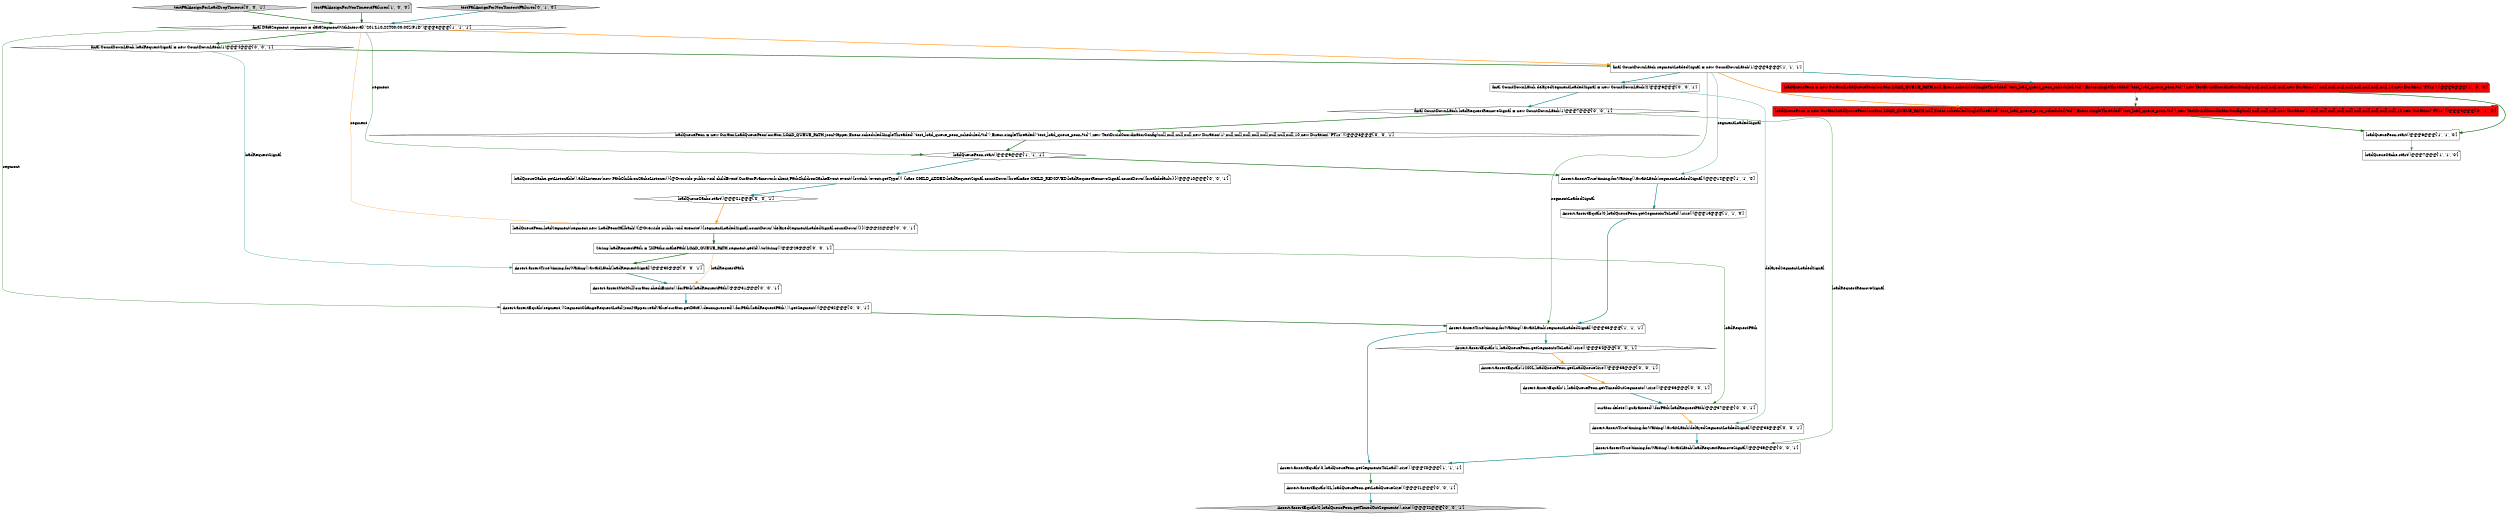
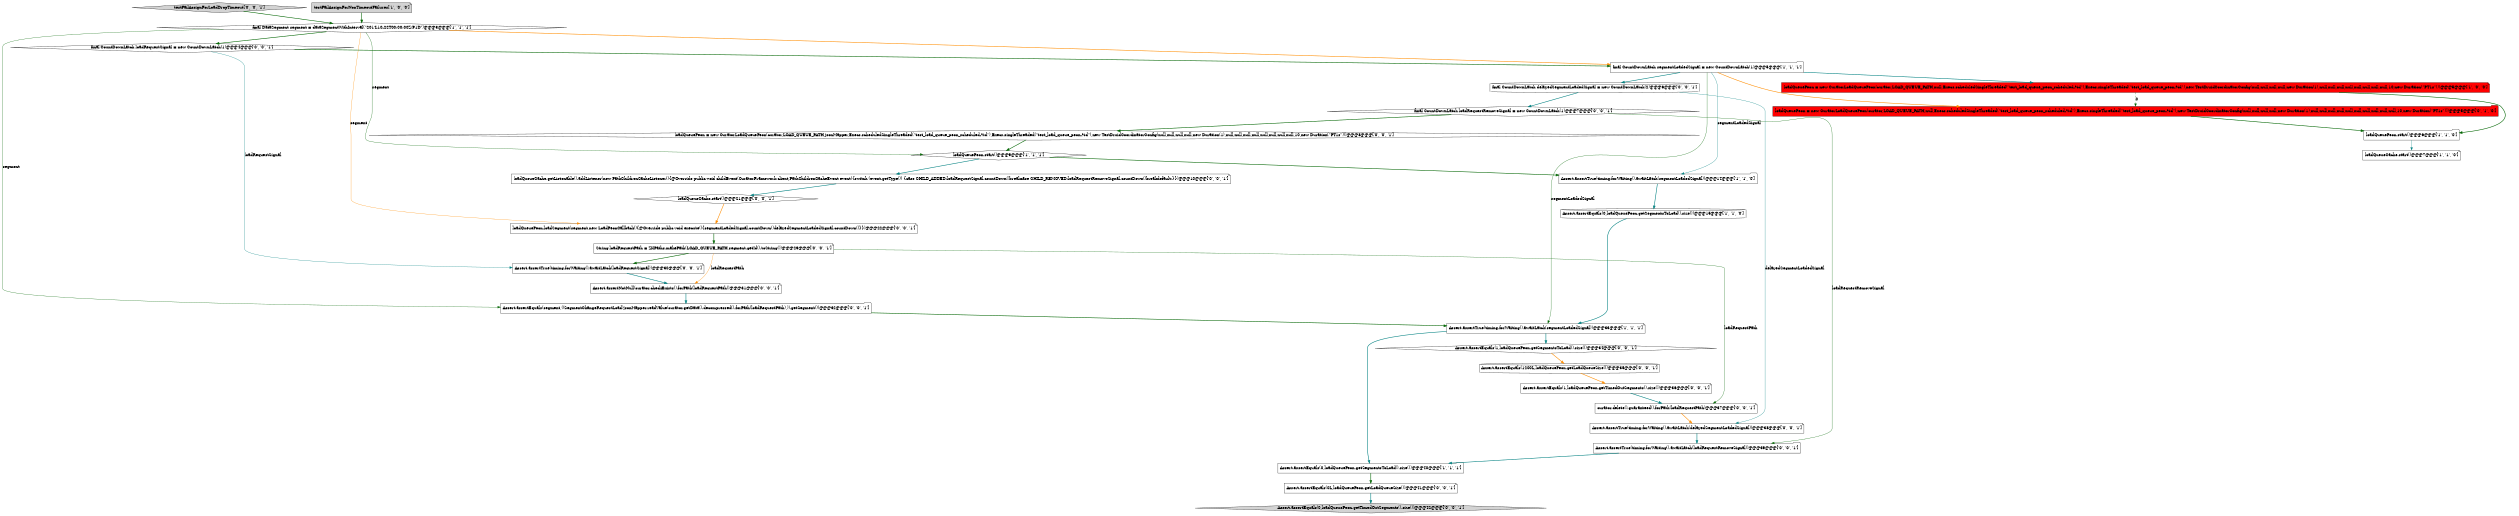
(508, 8) -> none
